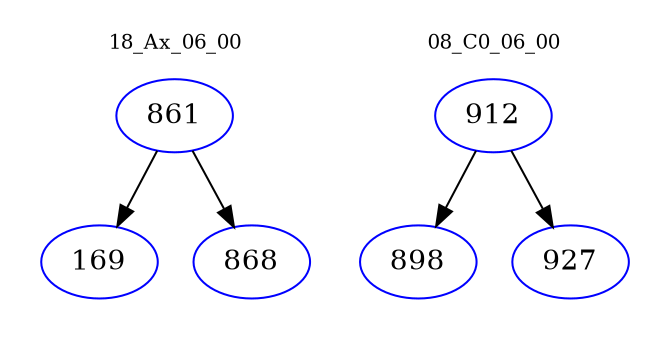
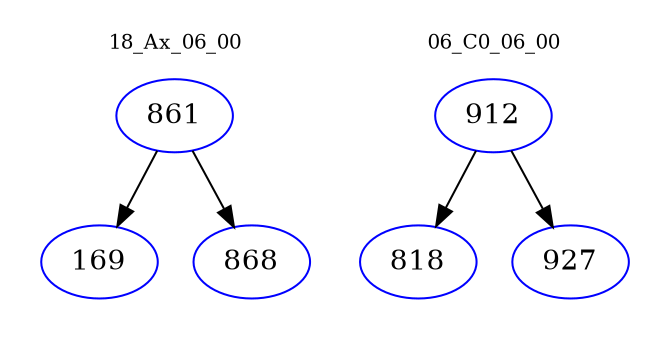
(494, 44) -> (494, 44)
(418, 262) -> (418, 262)
